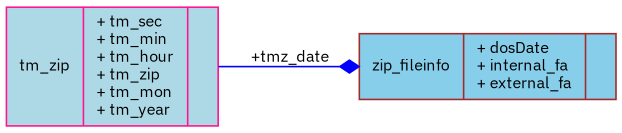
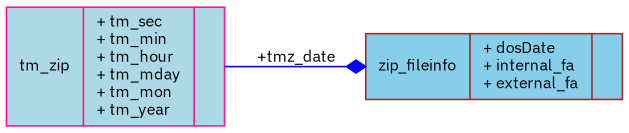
(128, 75) -> (139, 75)
